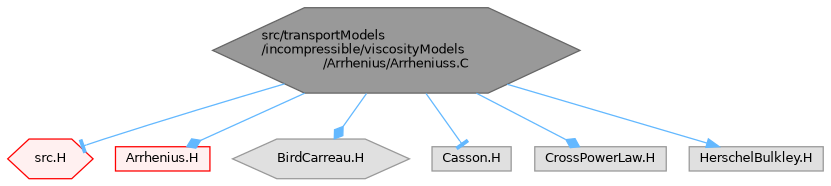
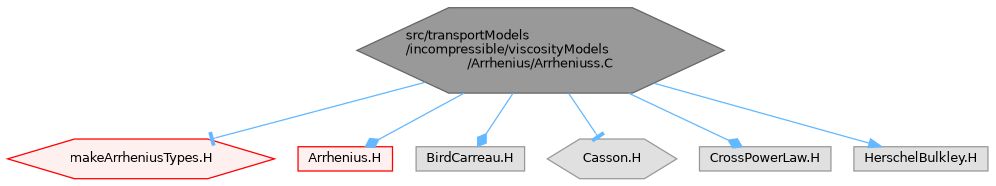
(50, 159) -> (141, 159)
(321, 159) -> (470, 159)
(472, 159) -> (612, 159)
